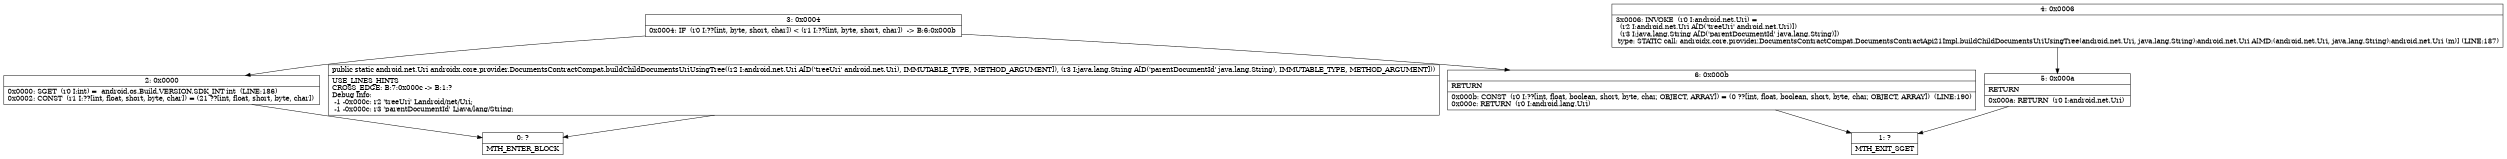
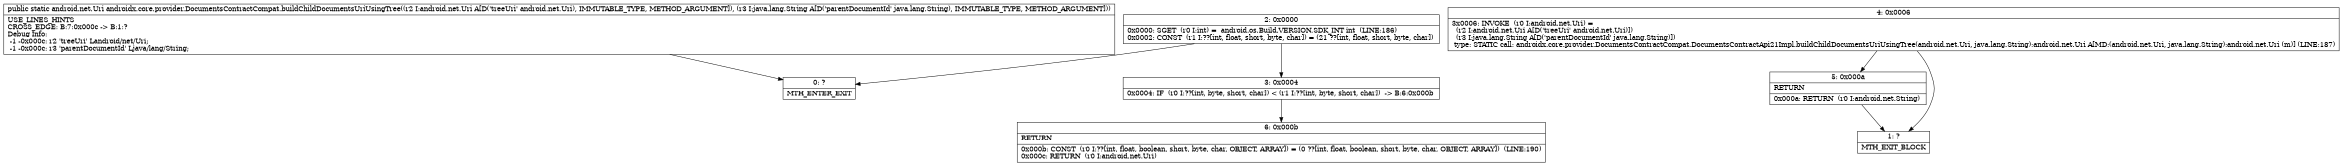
(447, 52) -> (1281, 58)
(2057, 101) -> (1848, 99)
(1522, 104) -> (1090, 157)
(1811, 121) -> (1934, 91)
(523, 149) -> (819, 94)
(1885, 149) -> (1894, 147)
